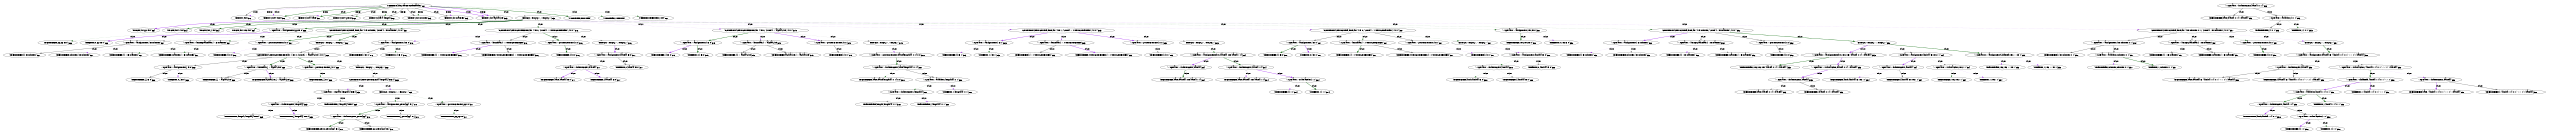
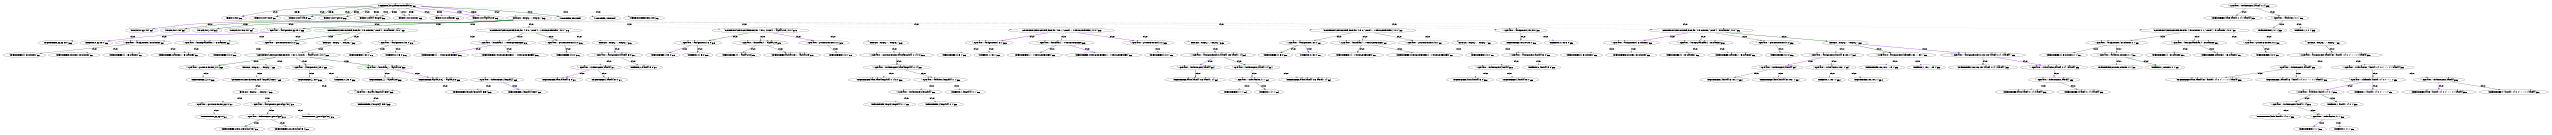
(315, 98) -> (436, 86)
(2270, 110) -> (2283, 110)
